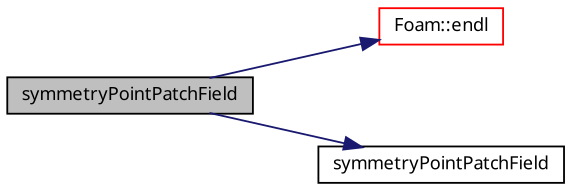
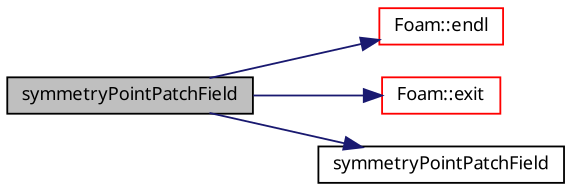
none -> (441, 96)
